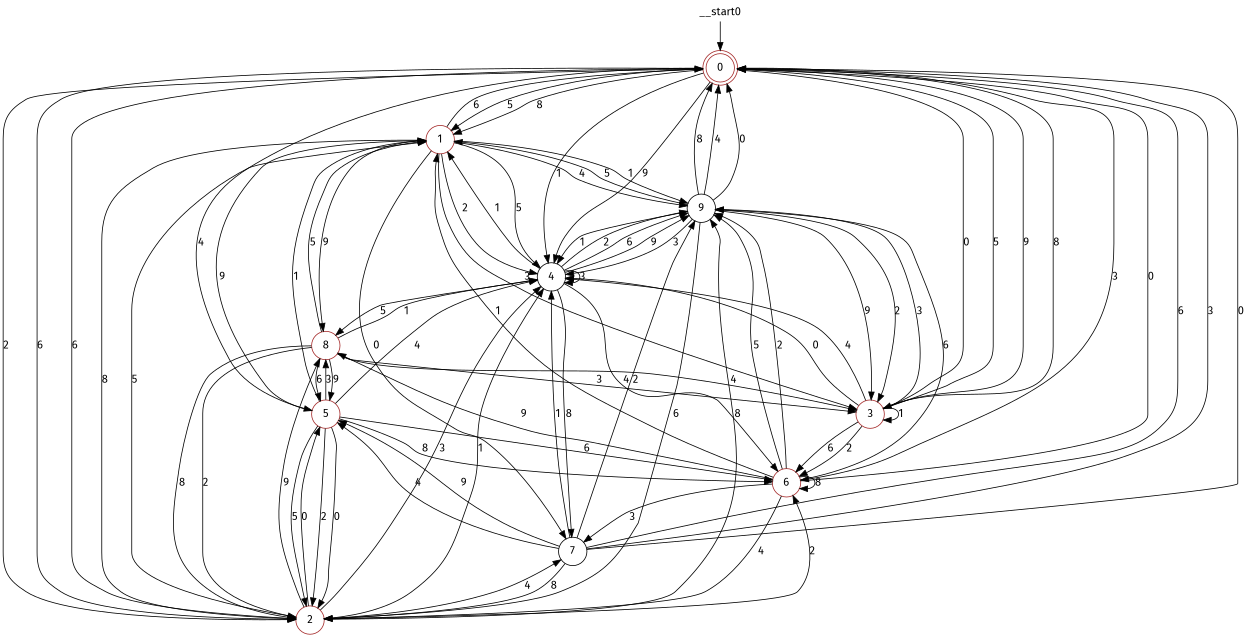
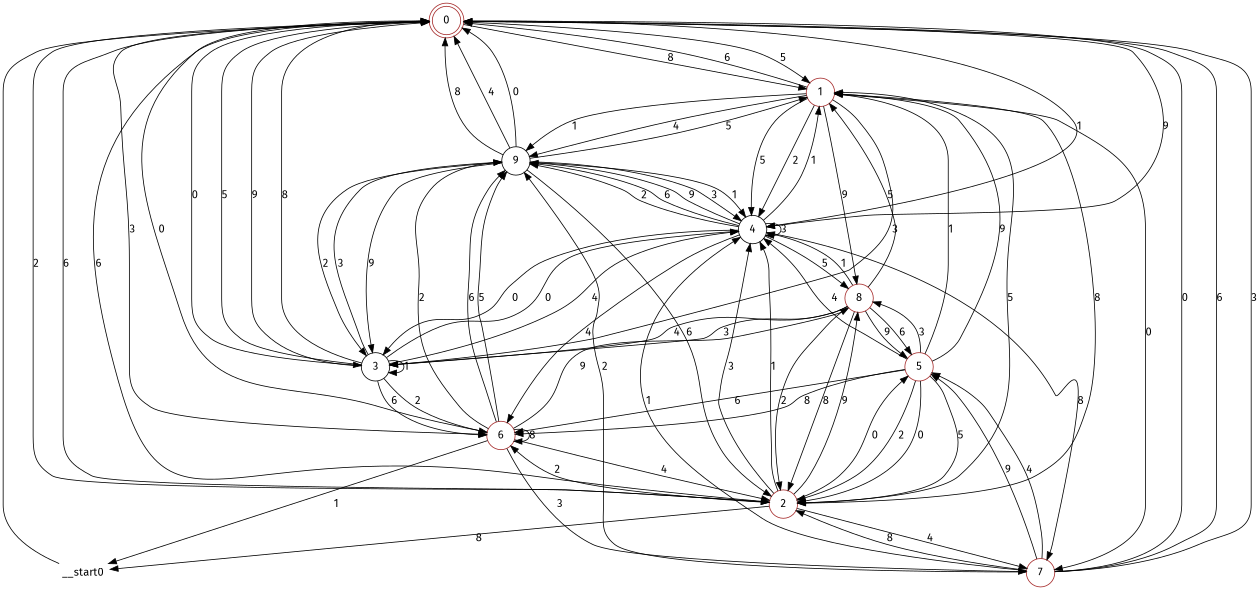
(321, 132) -> none
none -> (549, 259)
(540, 361) -> (302, 501)
(870, 414) -> (376, 367)
(573, 551) -> (1041, 573)
(686, 580) -> (444, 537)
